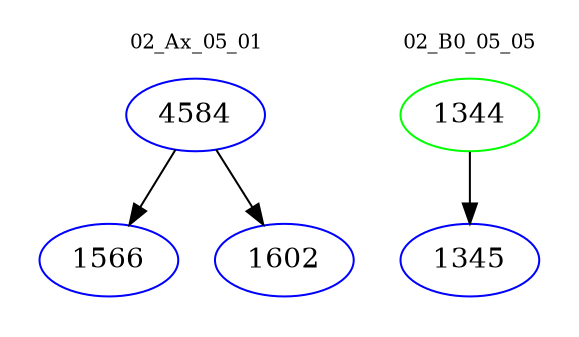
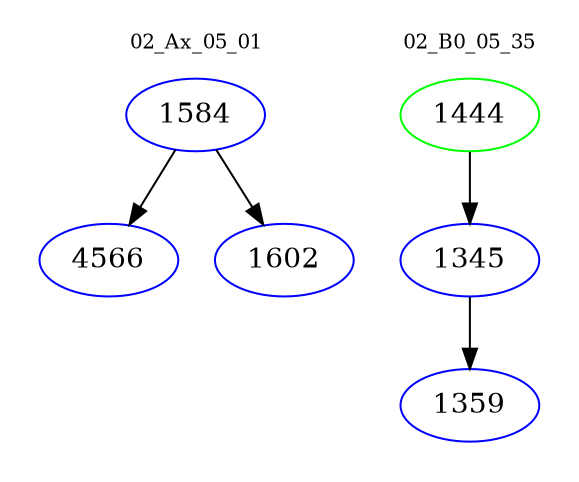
(470, 43) -> (470, 43)
(196, 115) -> (196, 115)
(470, 115) -> (470, 115)
(109, 260) -> (109, 260)
none -> (470, 405)
